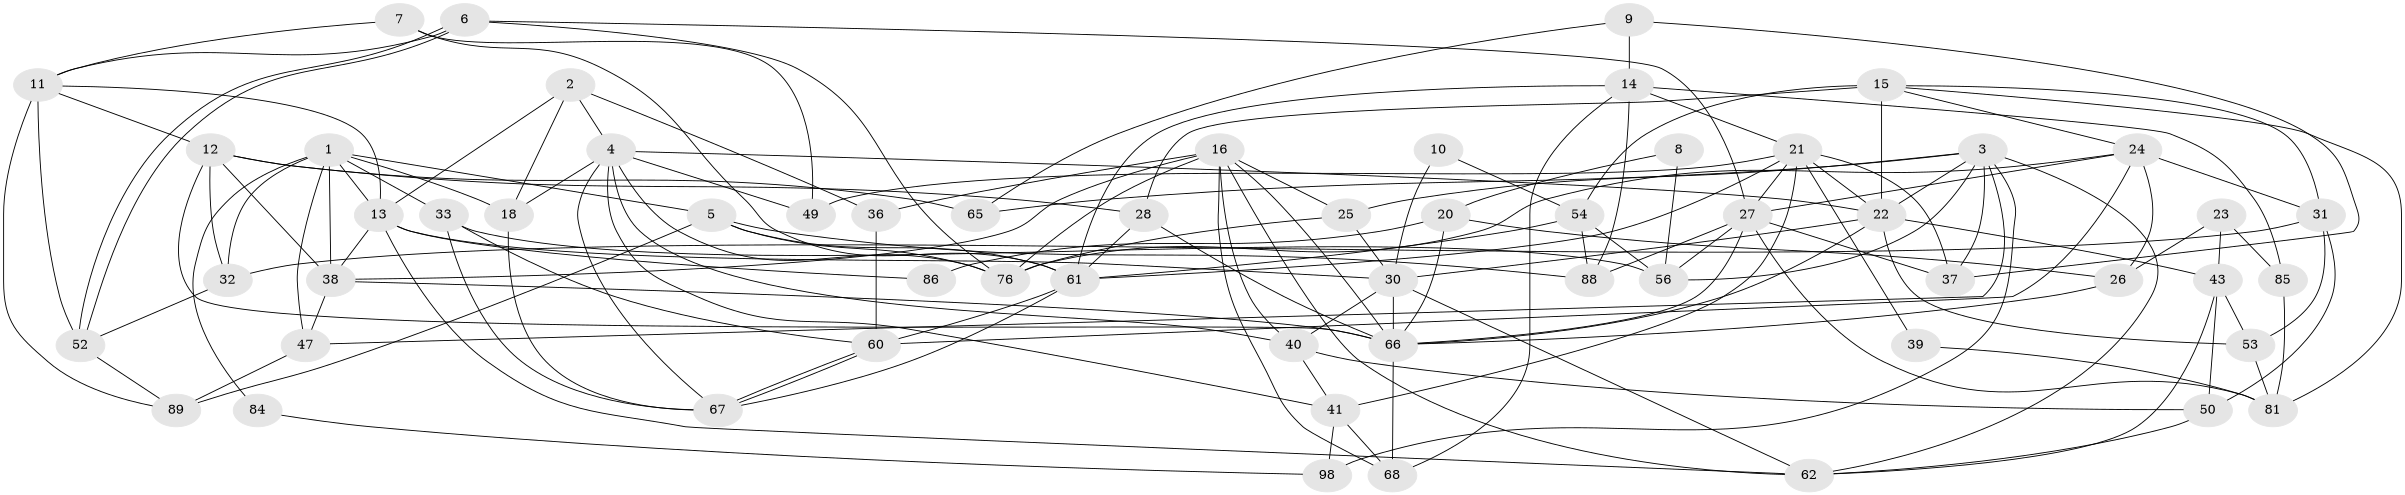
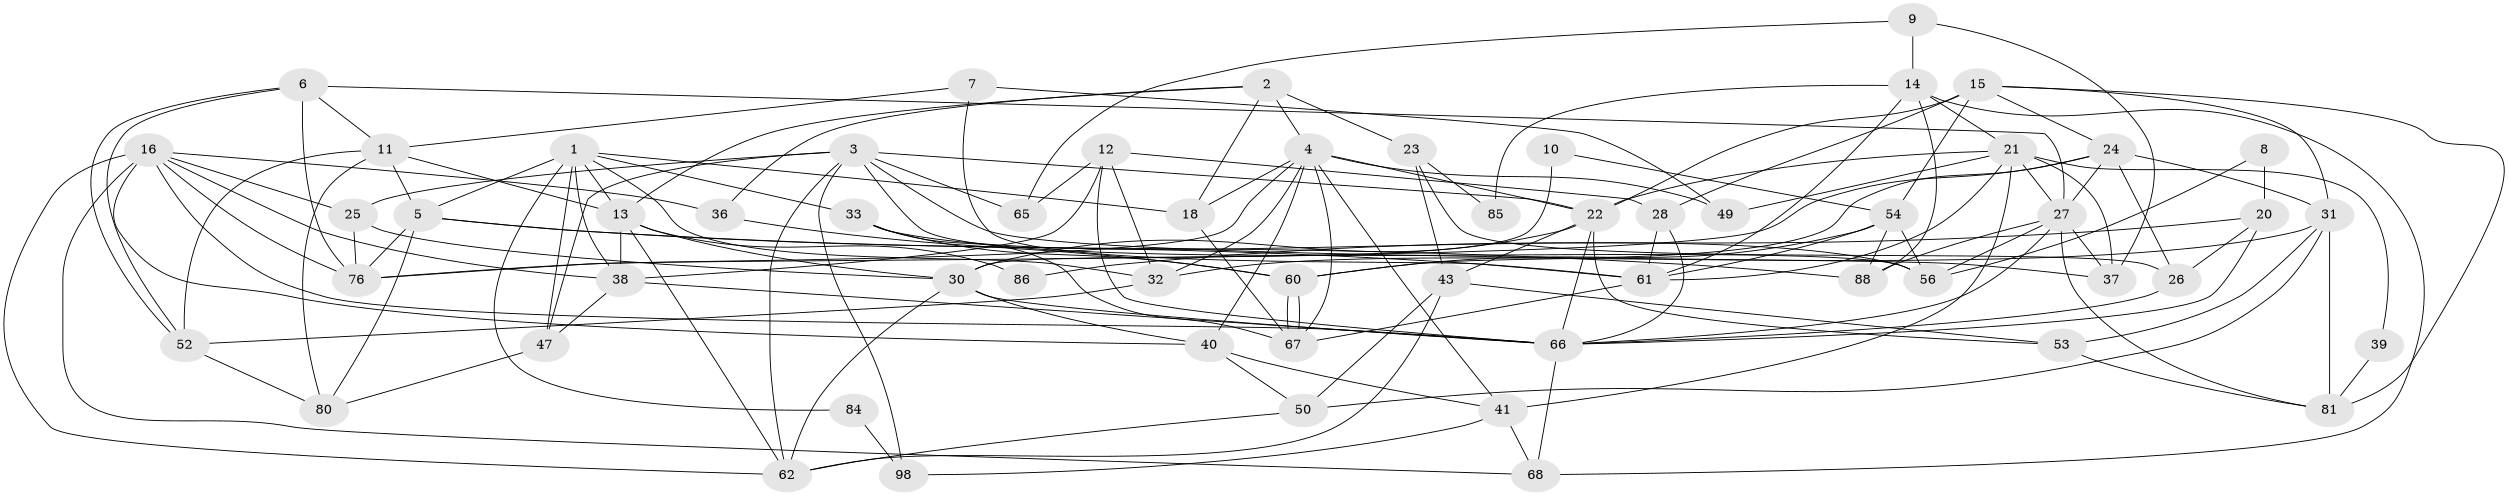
(124, 118) -> (402, 183)
none -> (1342, 119)
none -> (1251, 233)
(974, 317) -> (1597, 257)
(2284, 346) -> (2330, 313)
(176, 410) -> (324, 410)
